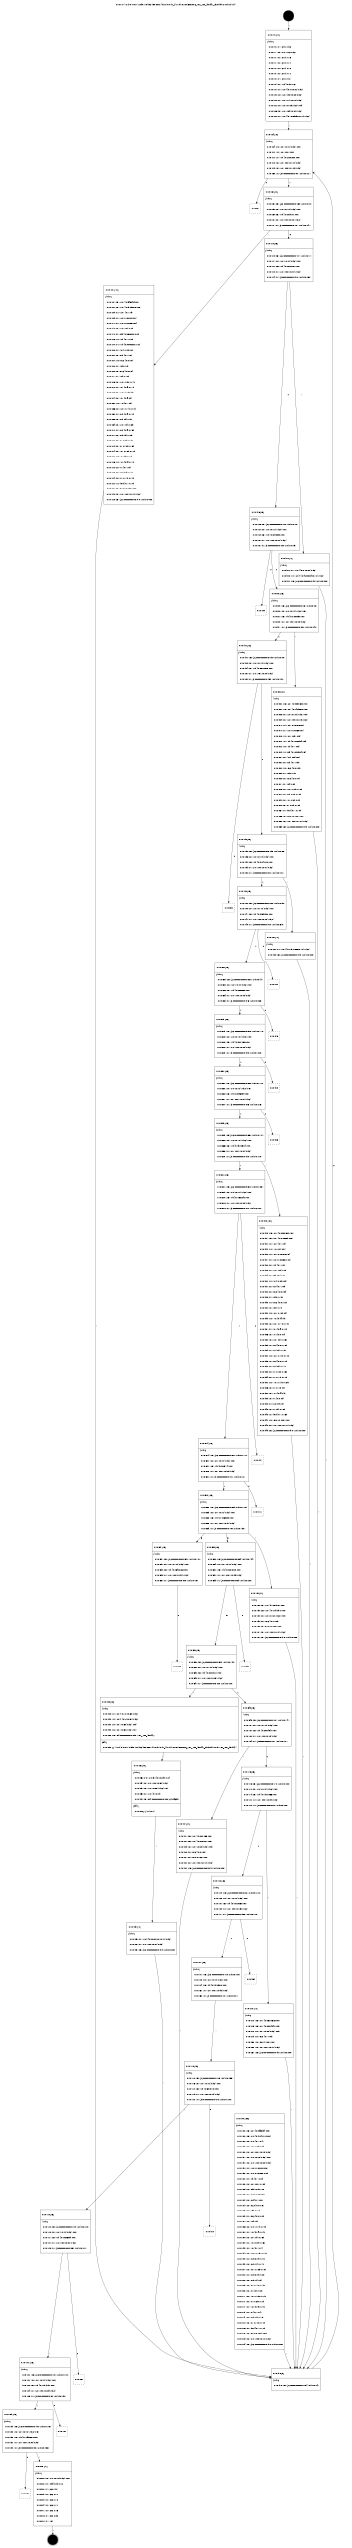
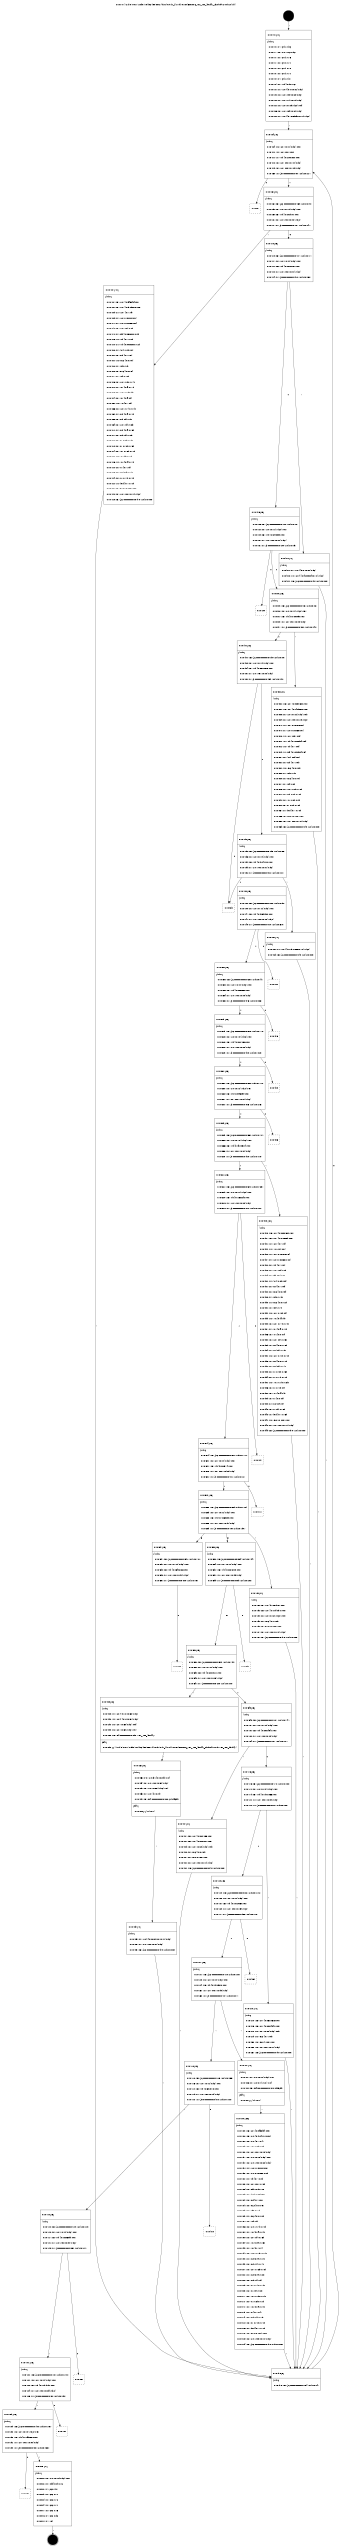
(262, 881) -> (234, 889)
none -> (261, 2083)
